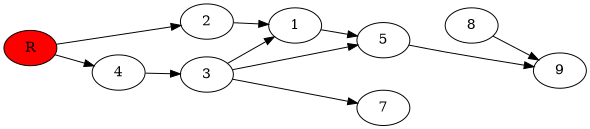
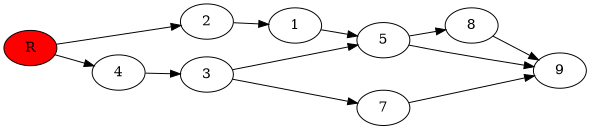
none -> (423, 34)
(247, 53) -> none
none -> (467, 90)
